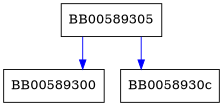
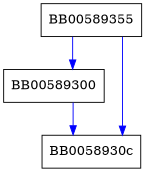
(111, 20) -> (91, 20)
none -> (73, 114)
